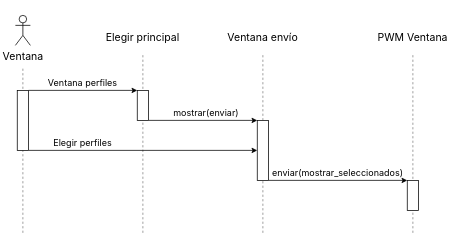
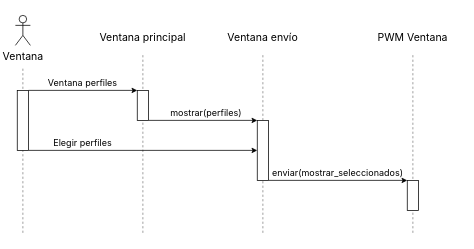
(143, 38) -> (143, 38)
(206, 113) -> (206, 113)
